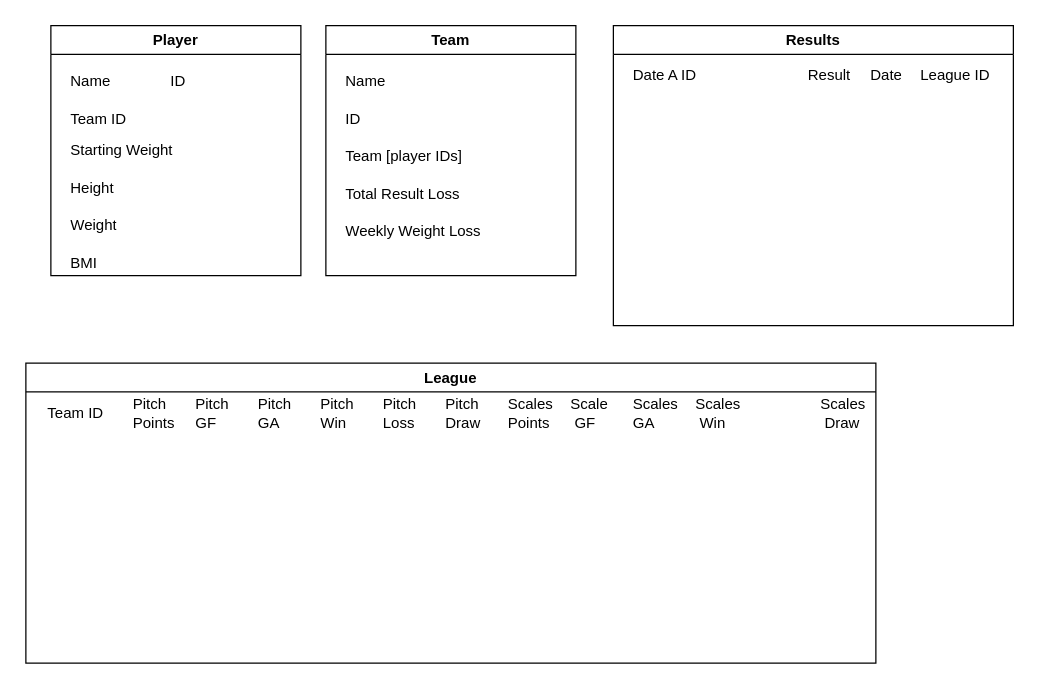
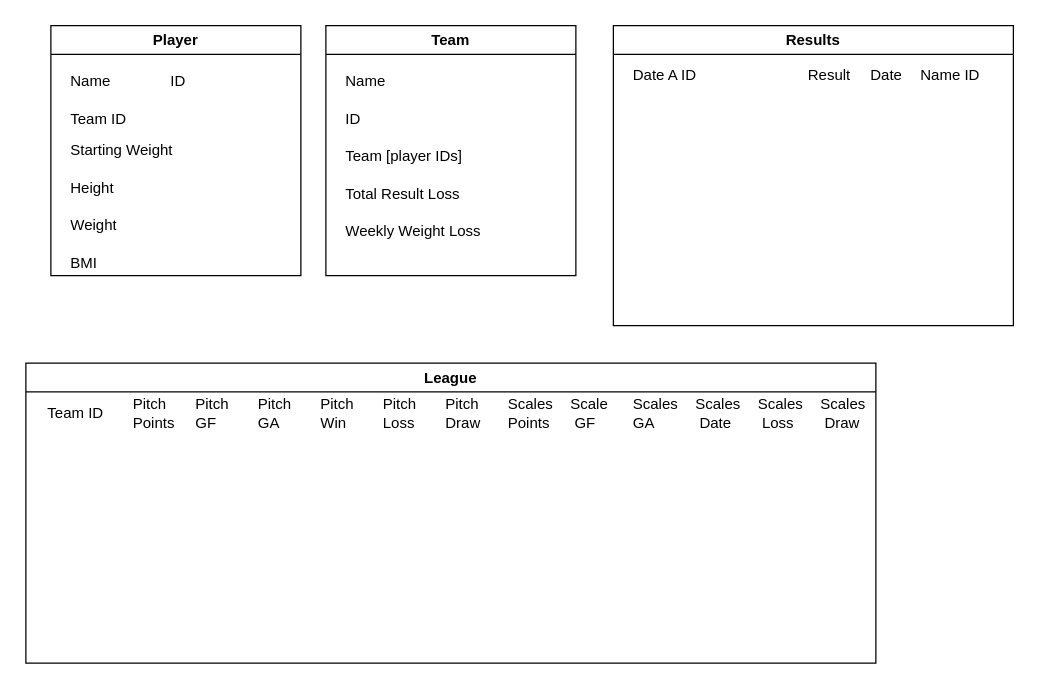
(956, 76) -> (948, 76)
(719, 413) -> (719, 413)
none -> (782, 413)
